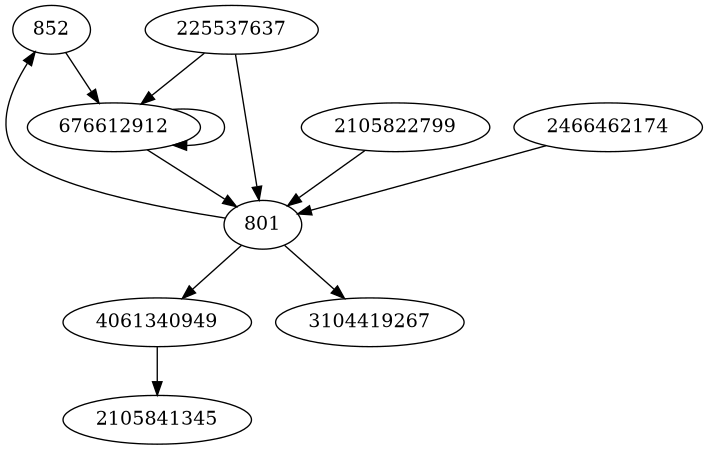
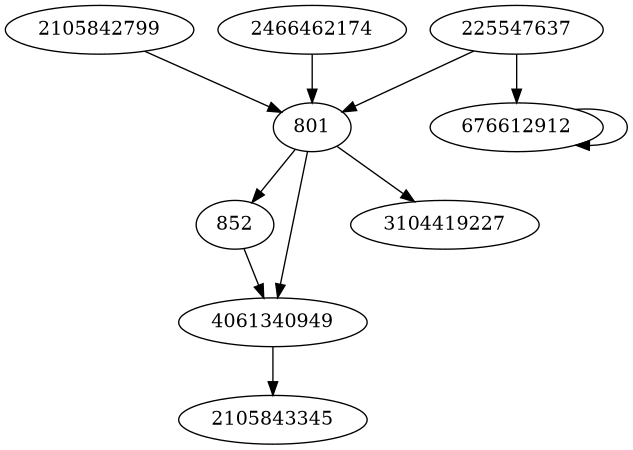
(232, 30) -> (517, 30)
(79, 72) -> (251, 267)
(396, 127) -> (100, 30)
(186, 175) -> none
(370, 322) -> (445, 225)
(157, 420) -> (273, 420)
